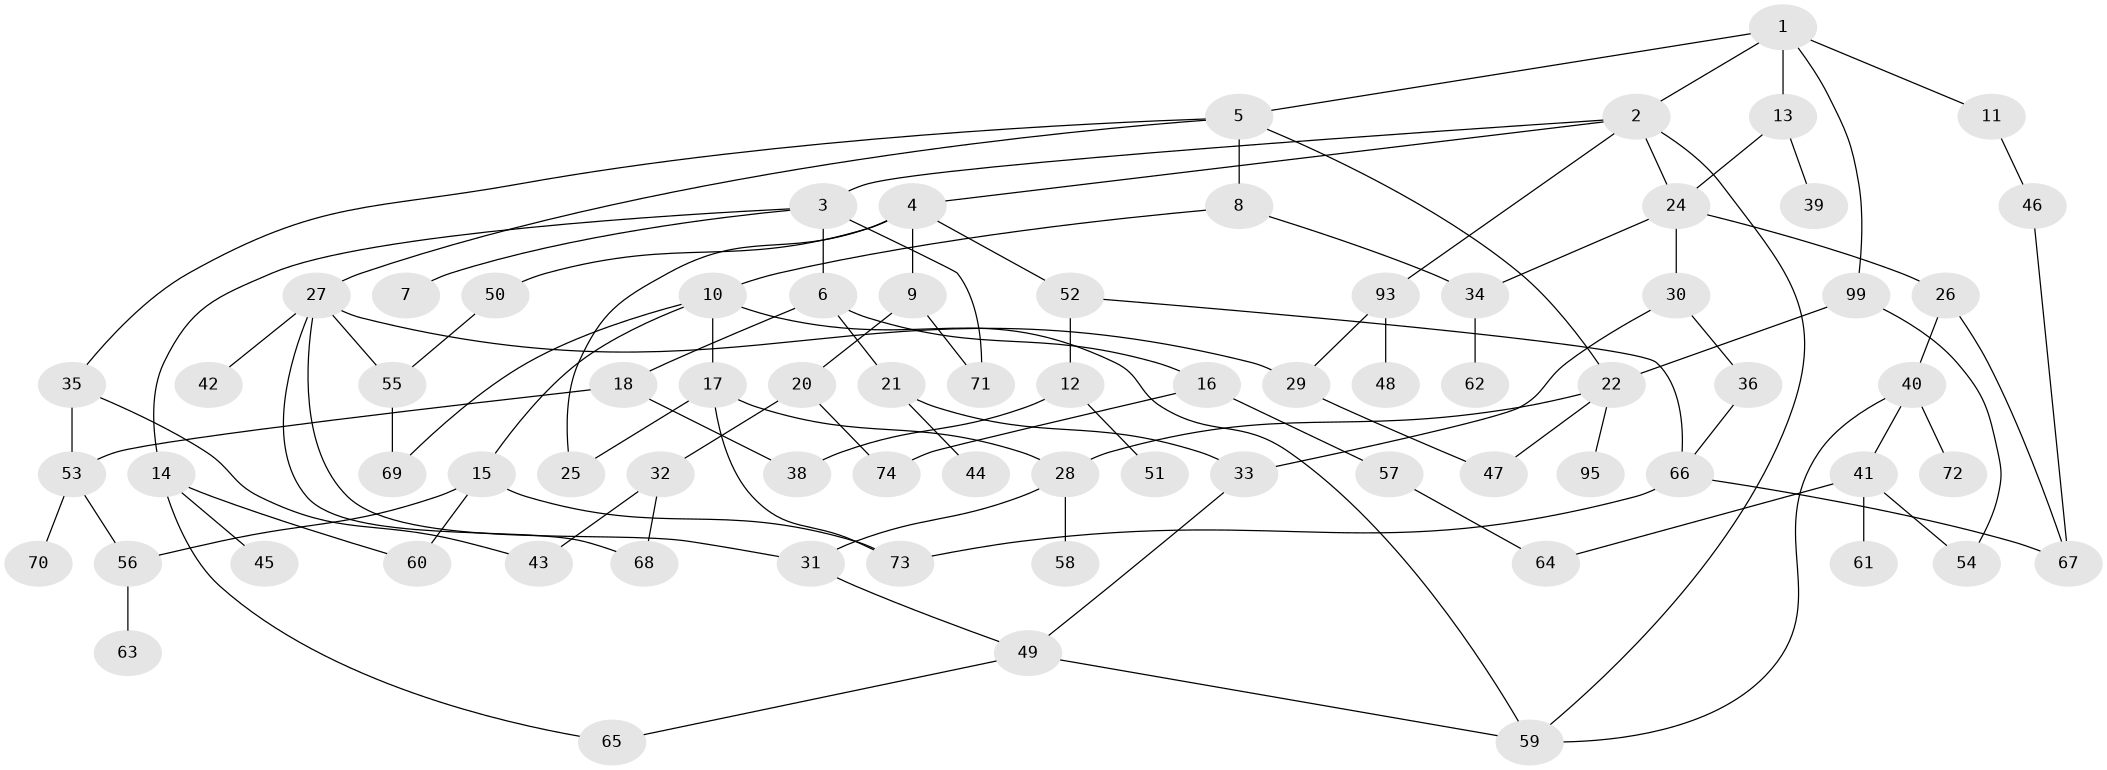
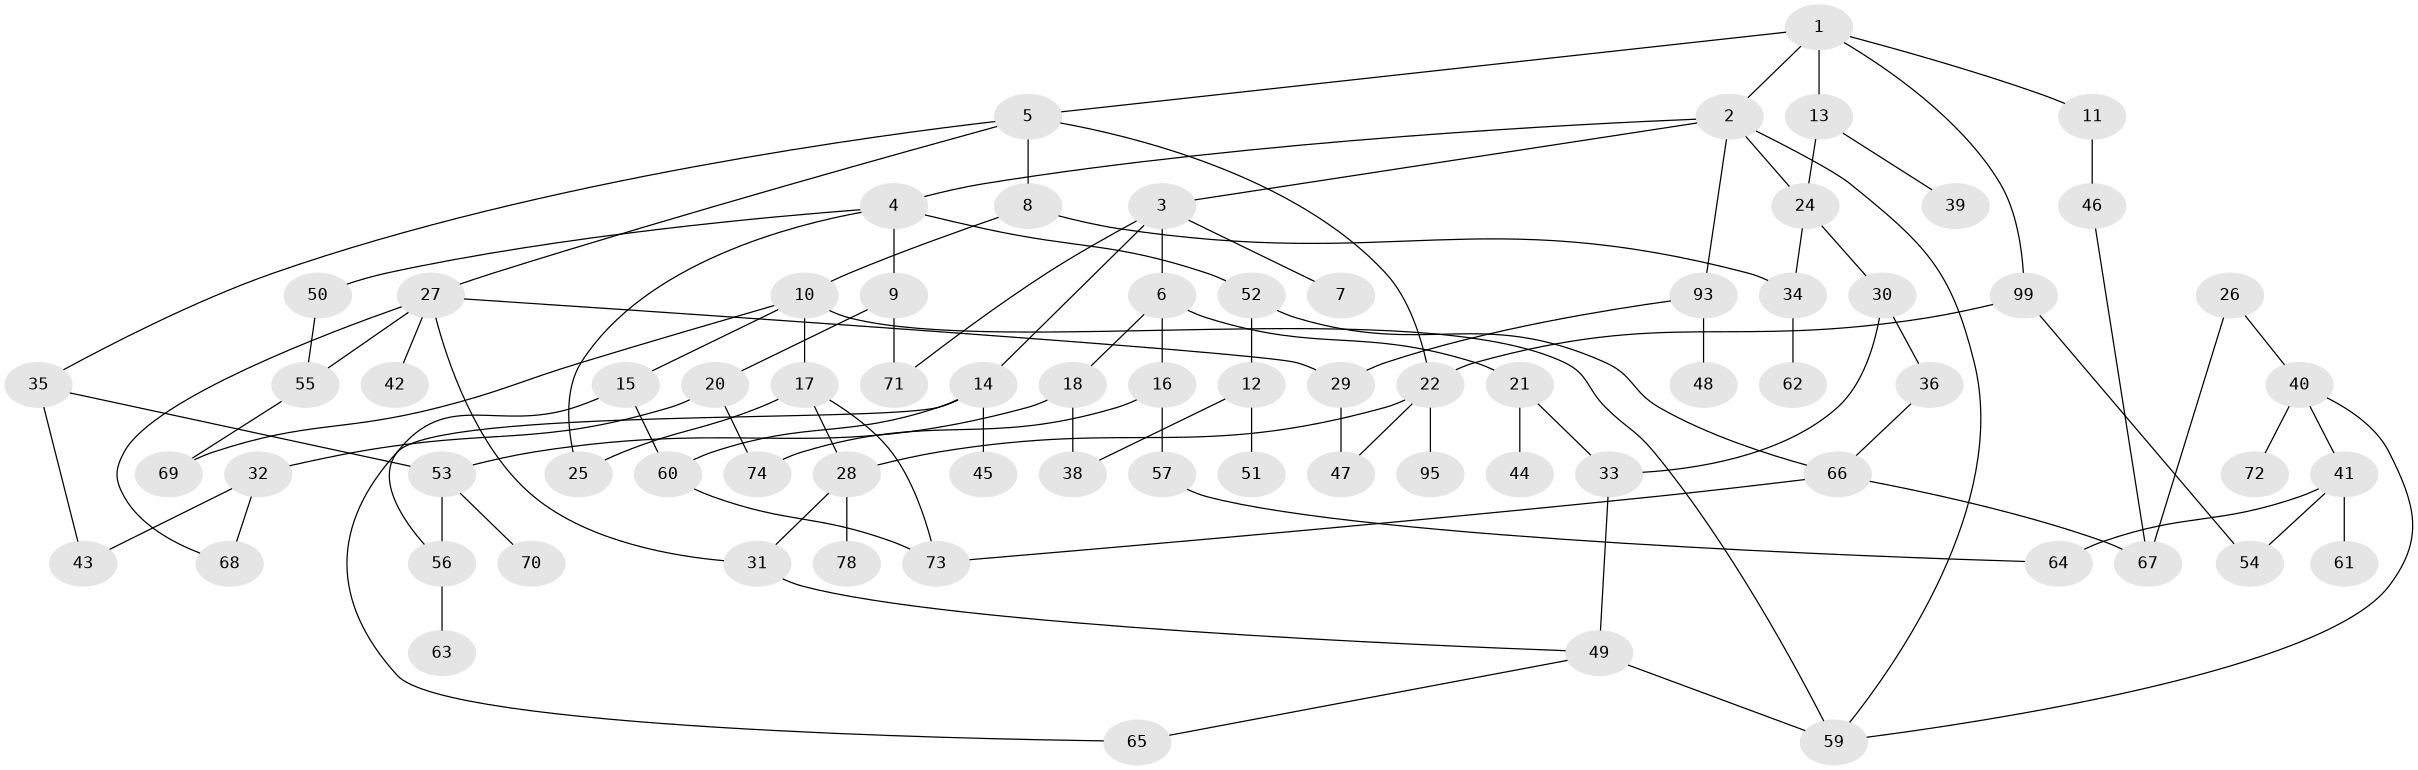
(1815, 244) -> none
(691, 519) -> (791, 517)
(1065, 564) -> (847, 564)
